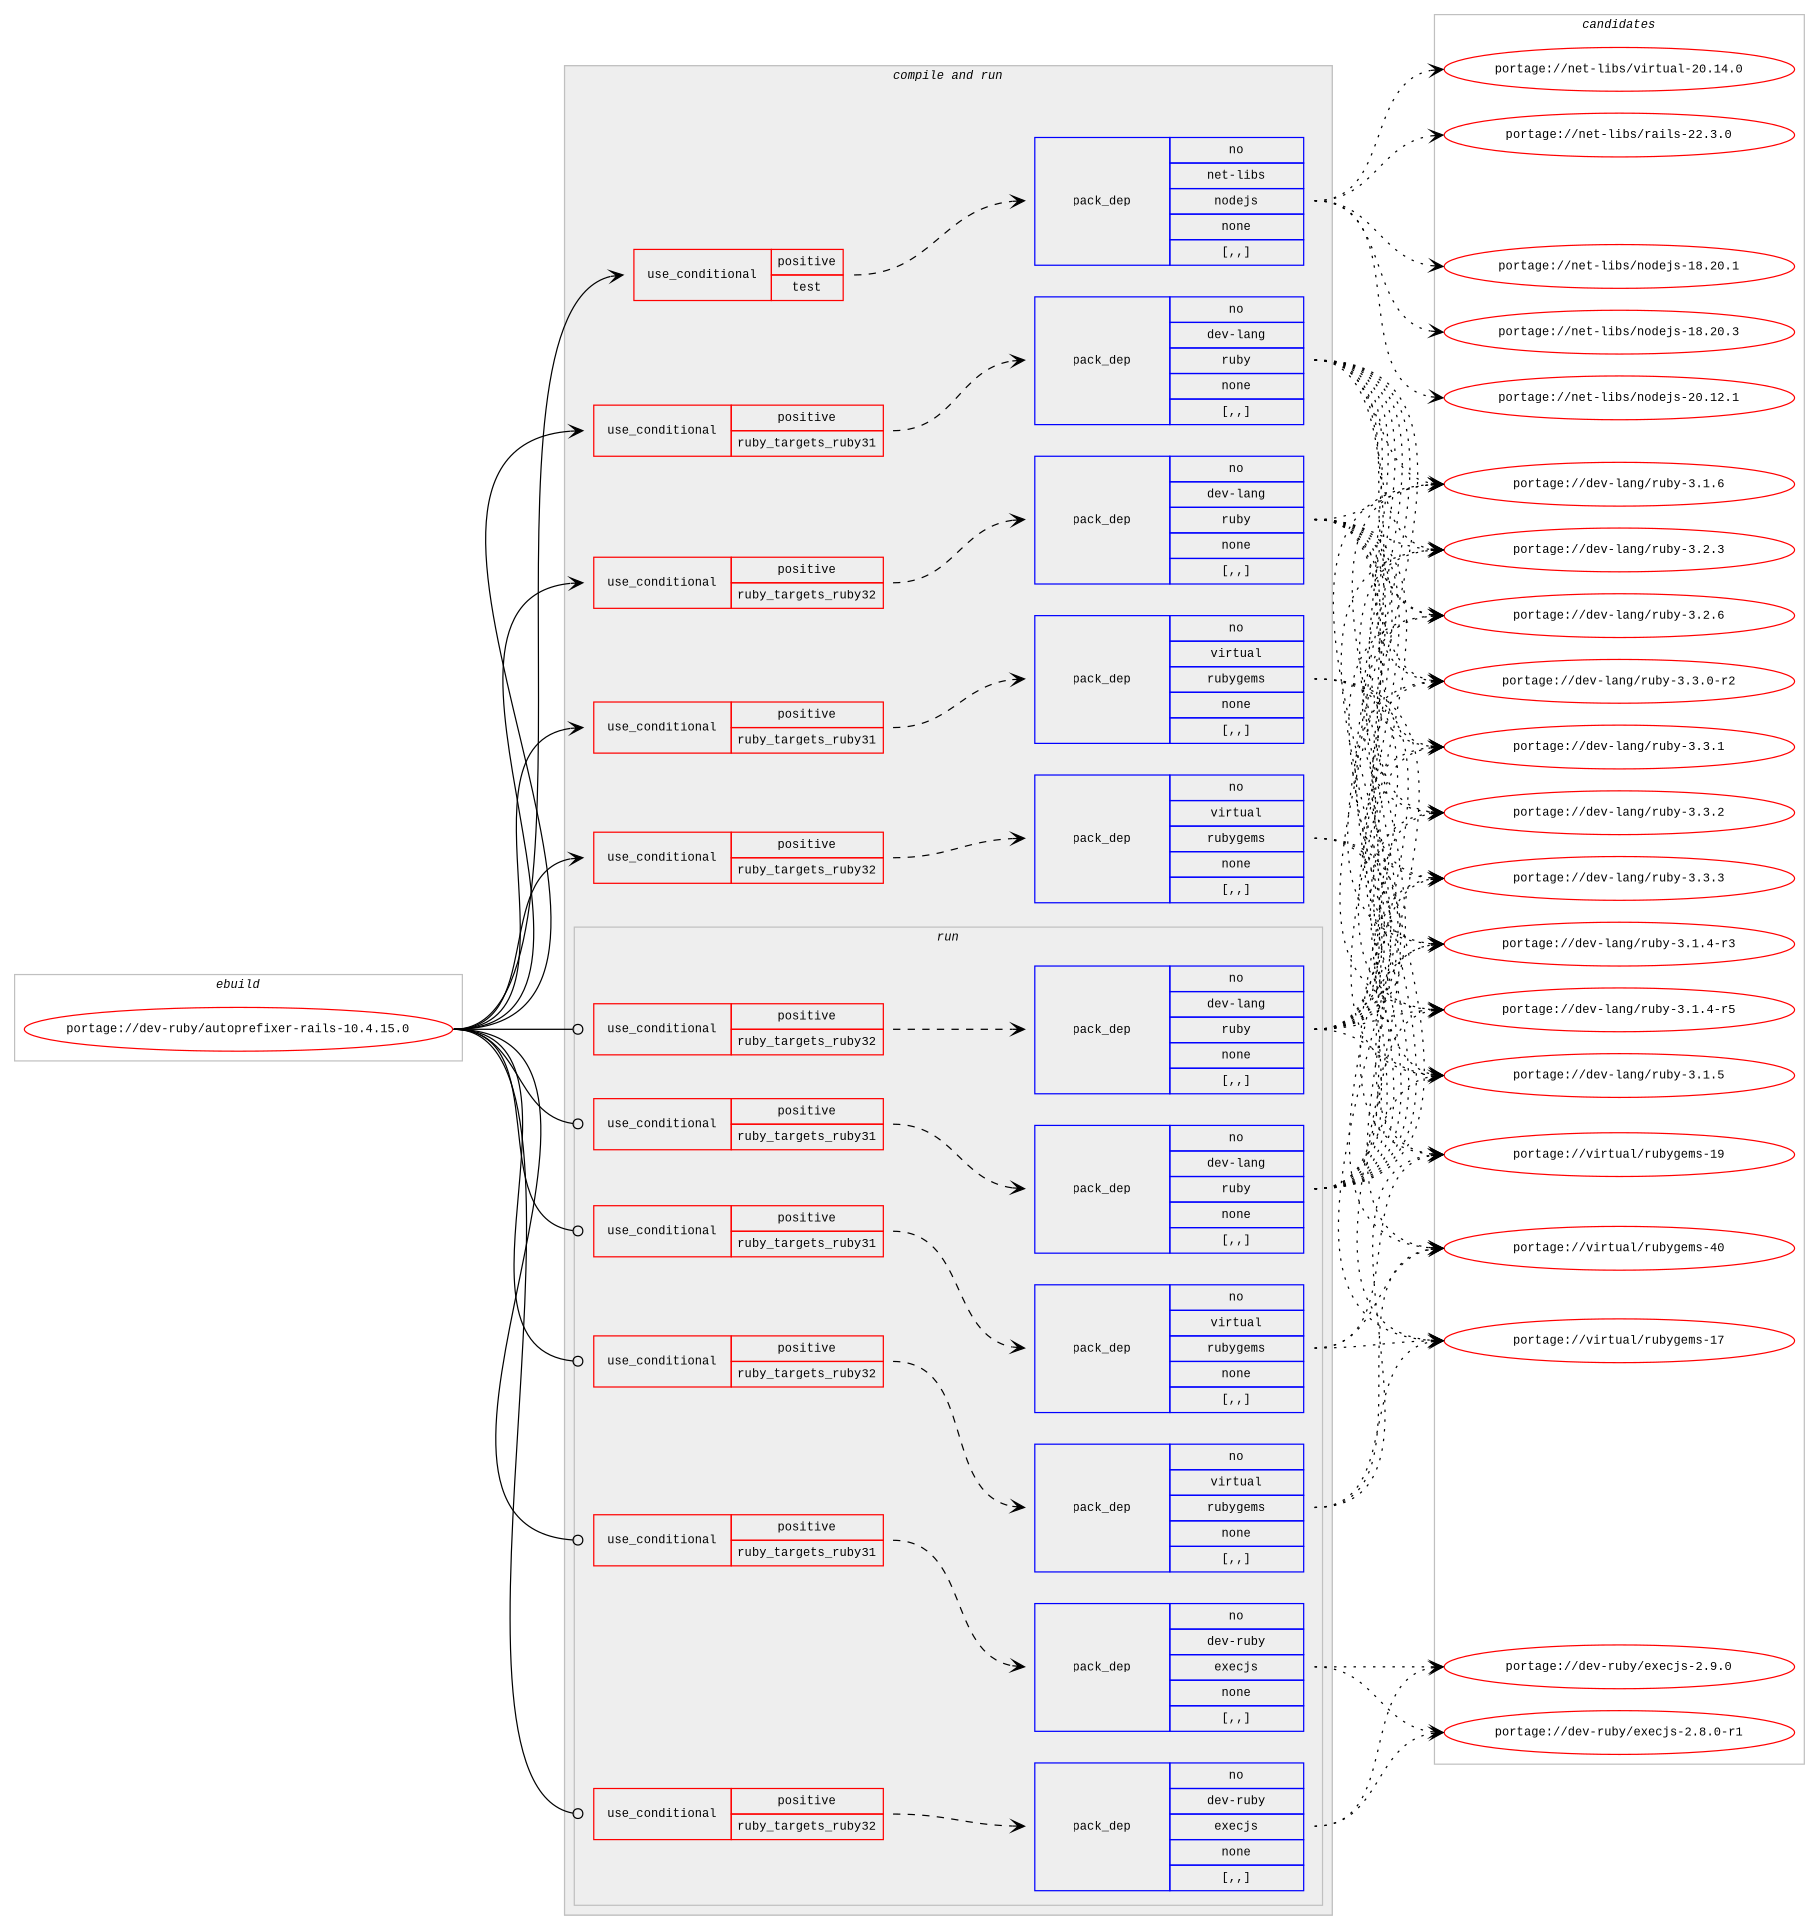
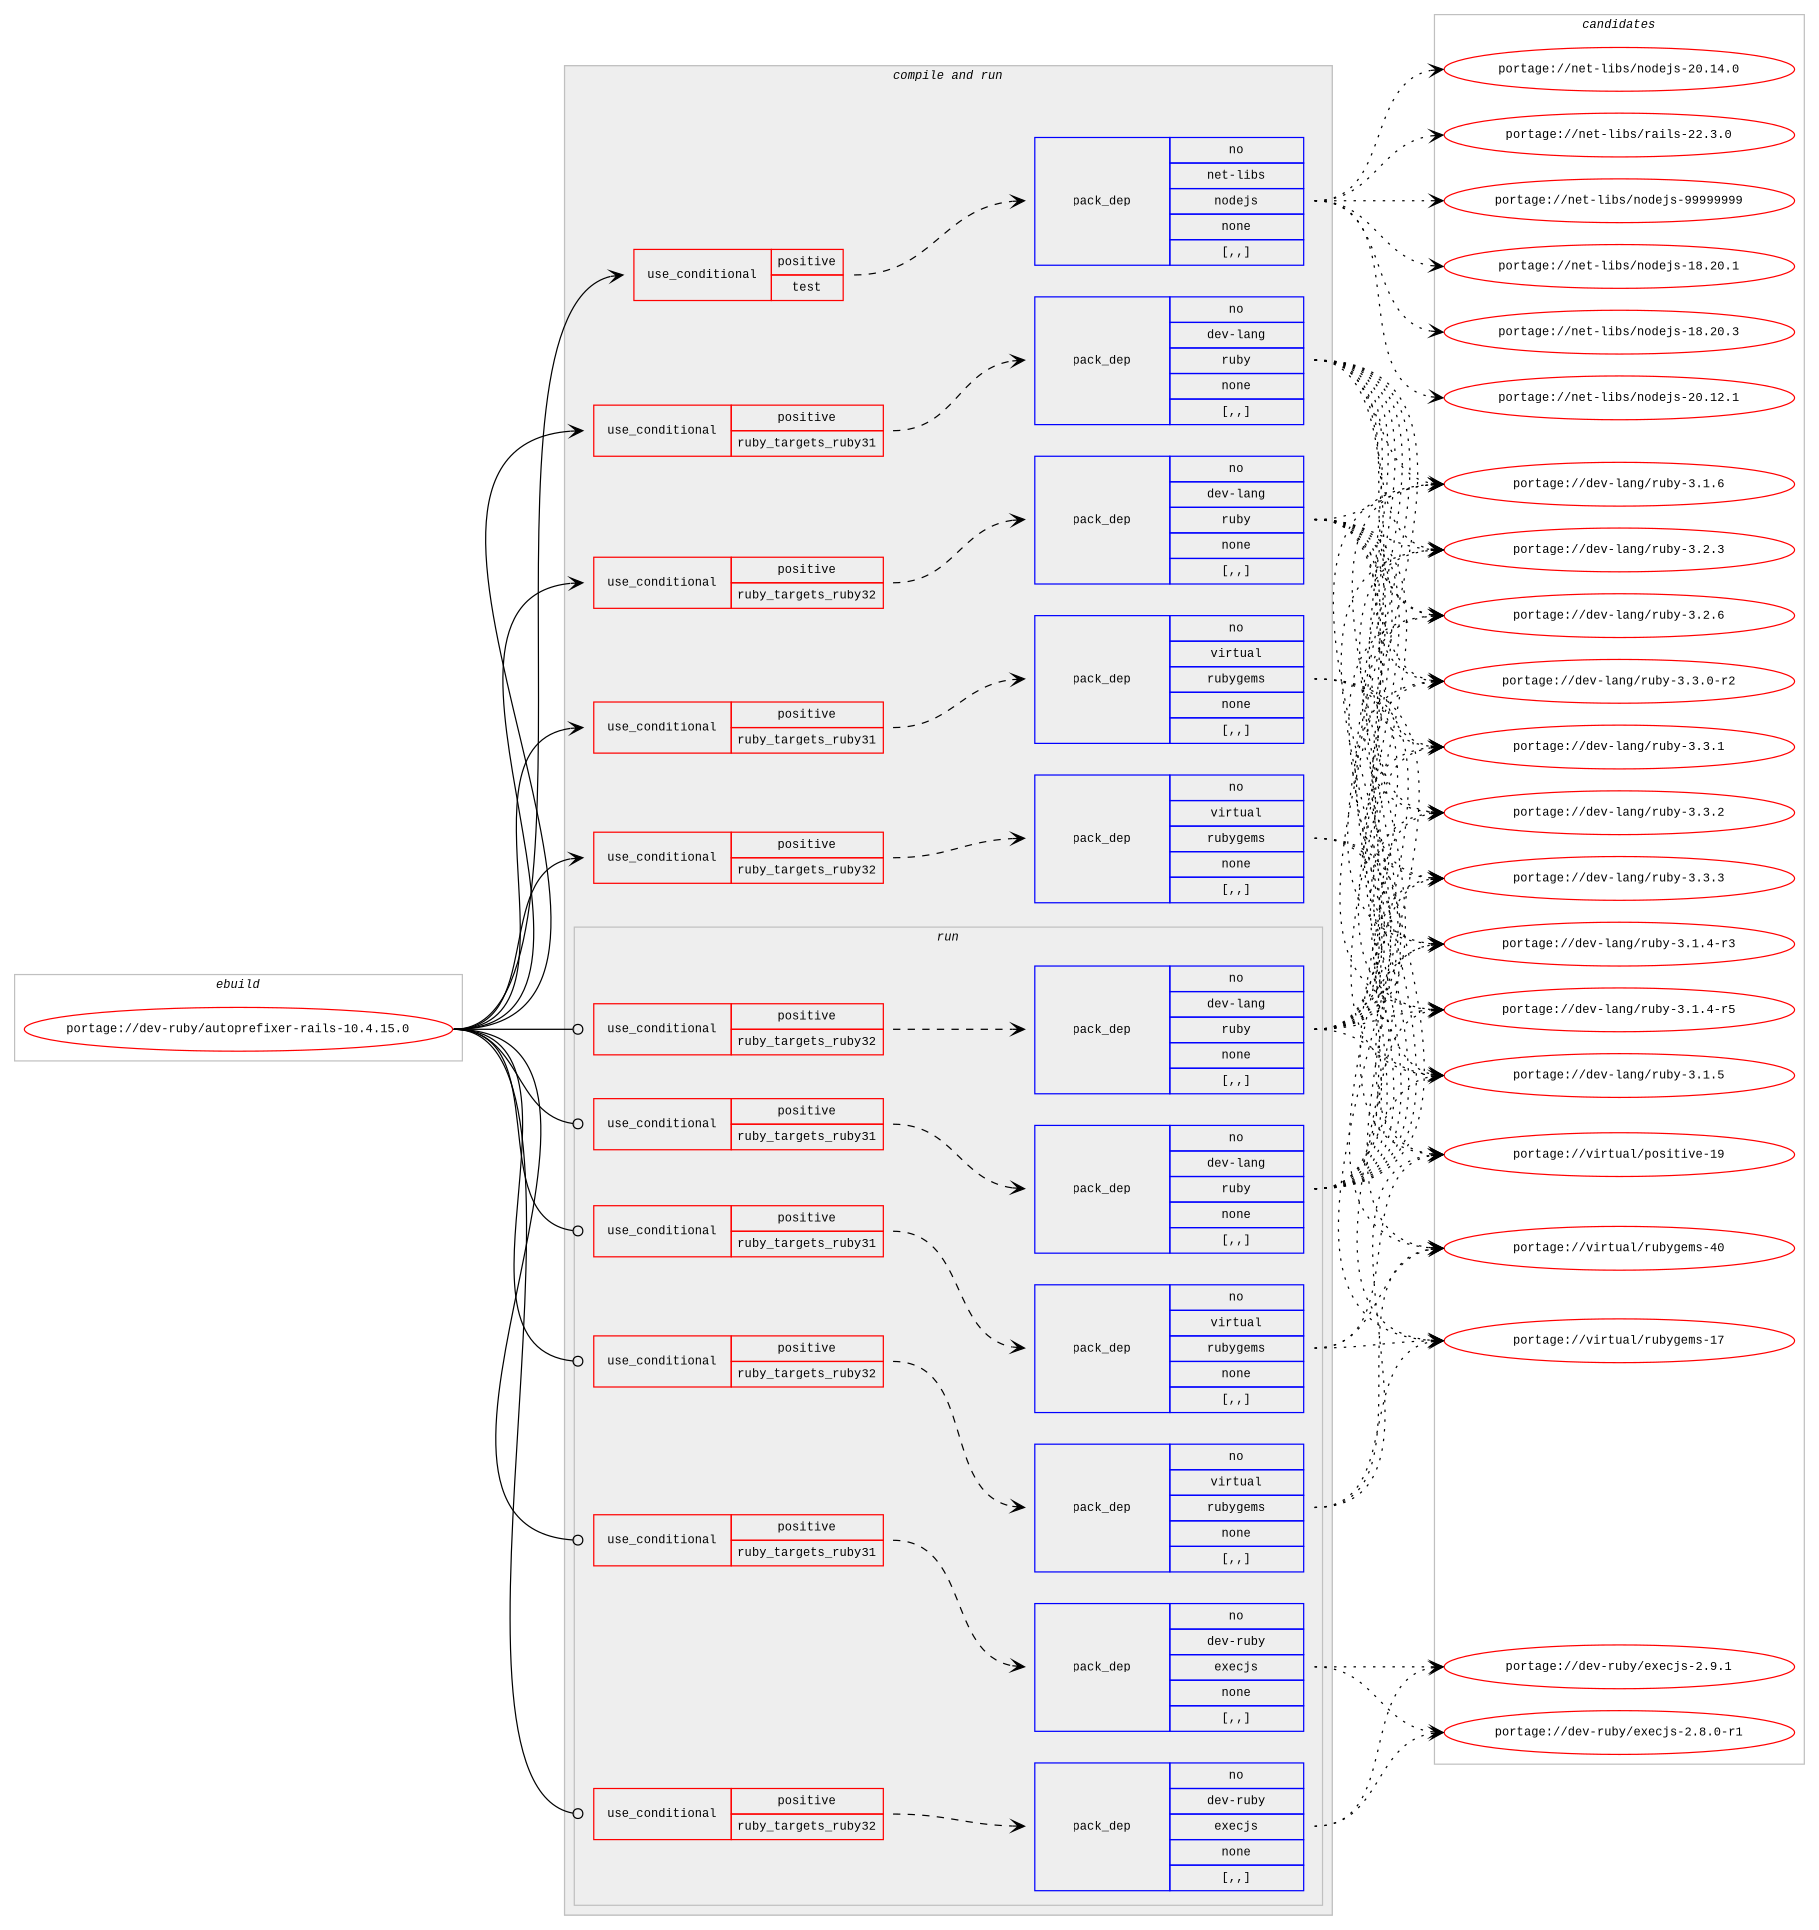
(1619, 69) -> (1619, 69)
none -> (1619, 201)
(1619, 1155) -> (1619, 1155)
(1619, 1667) -> (1619, 1667)
